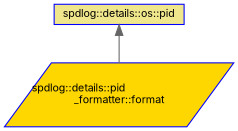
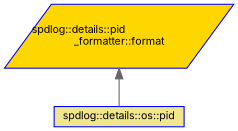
(119, 49) -> (119, 93)
